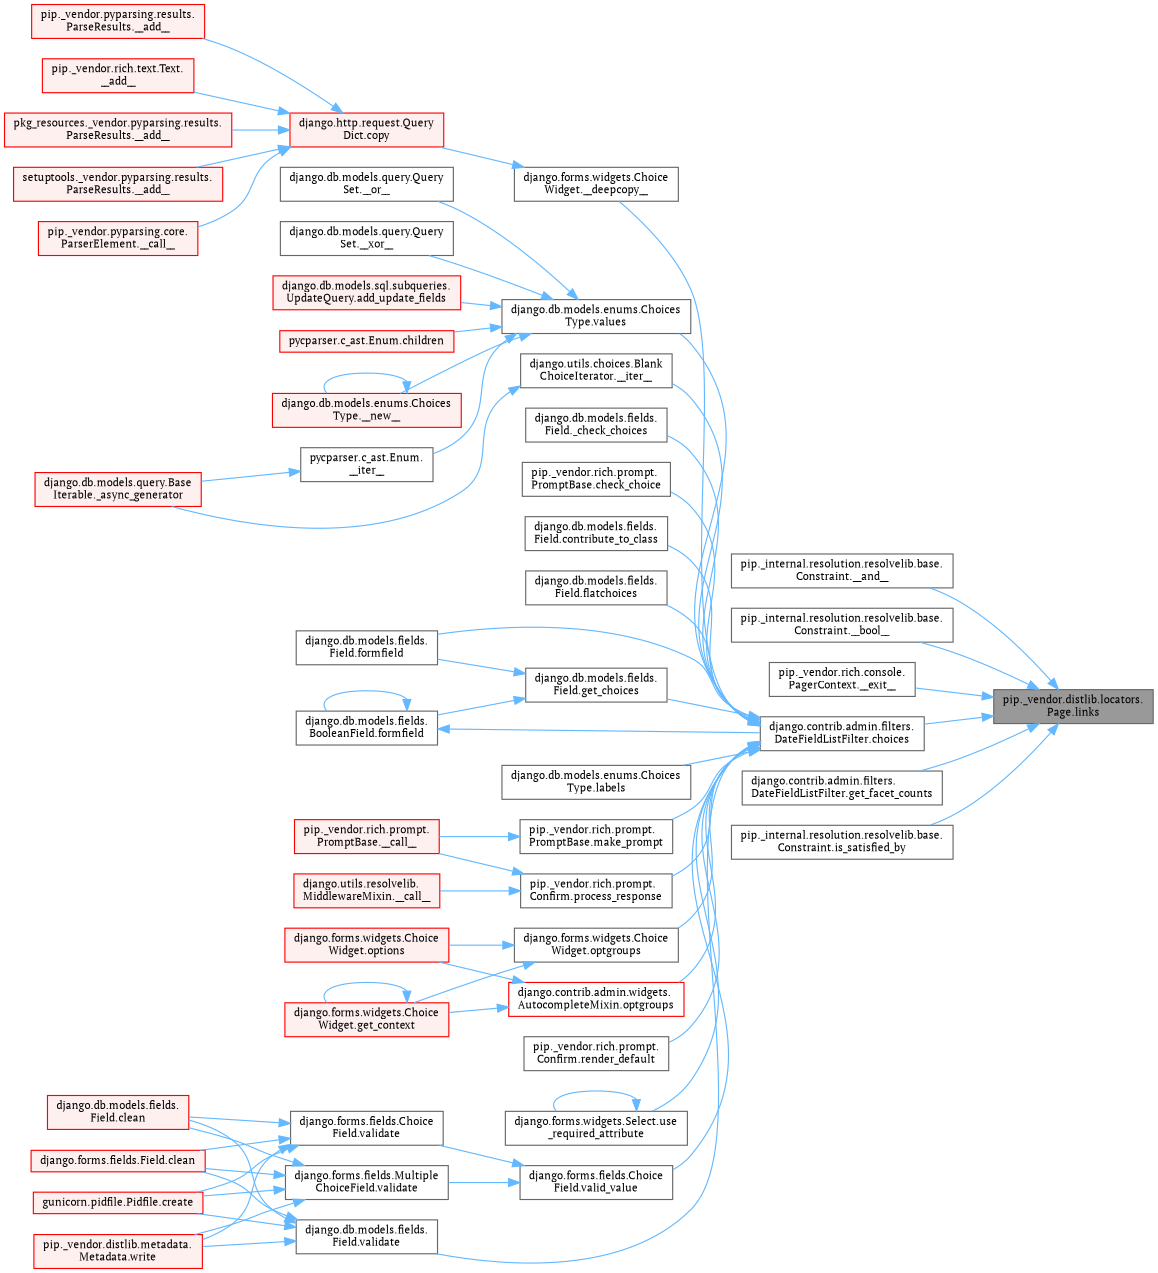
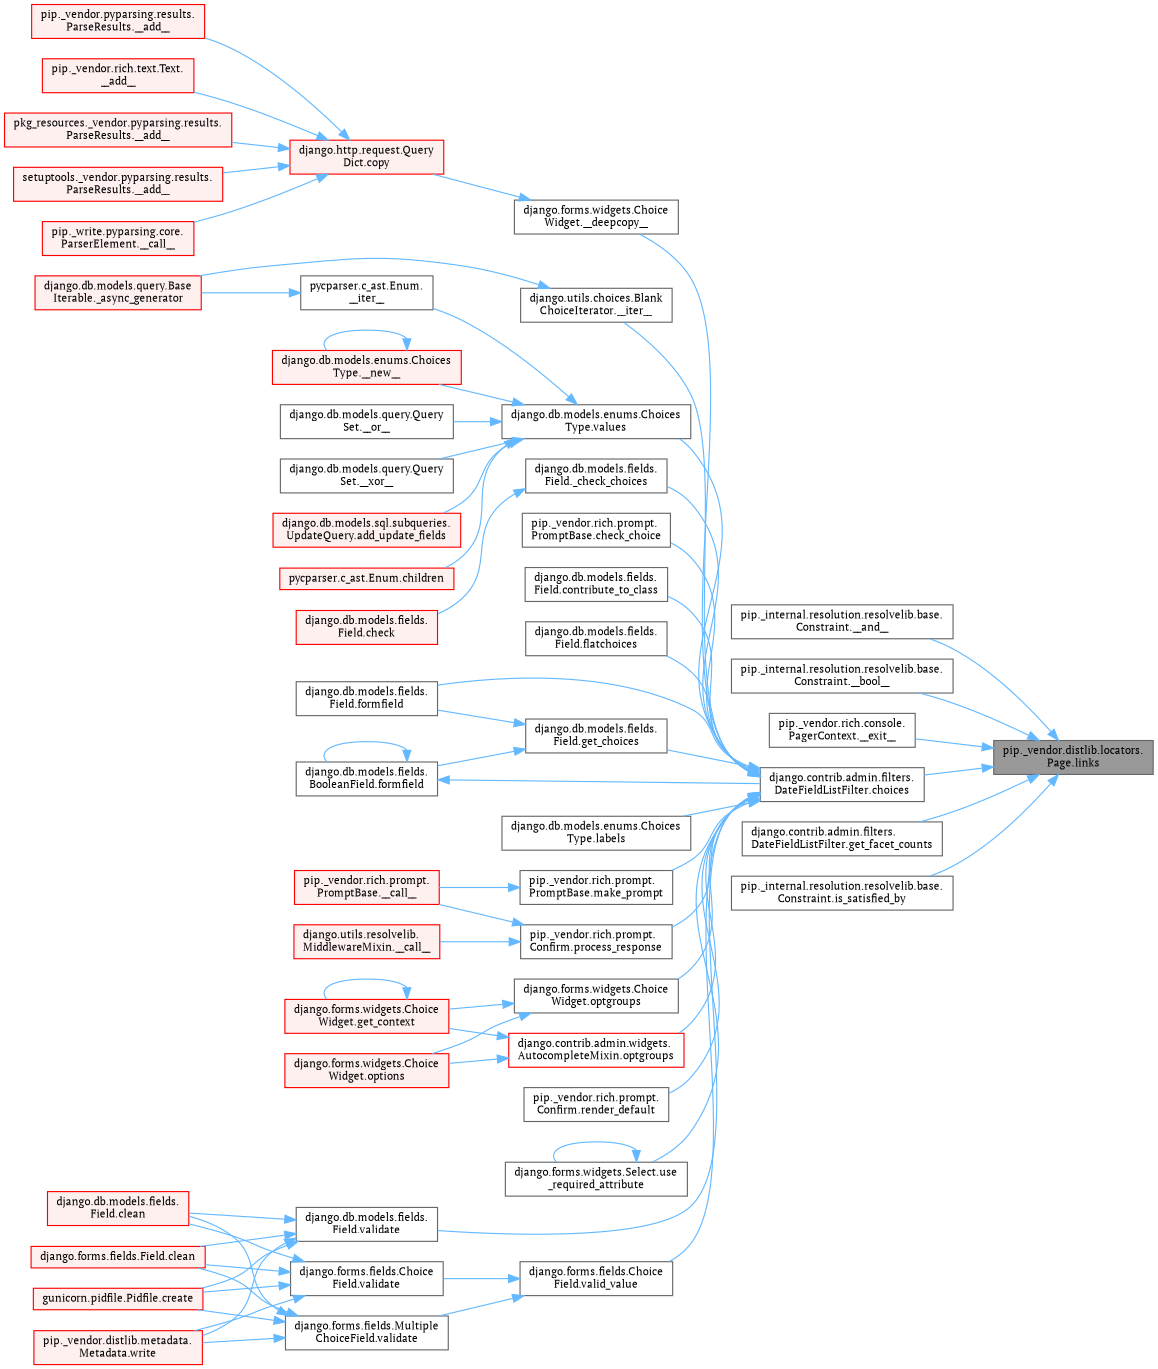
(118, 239) -> (118, 239)
none -> (367, 627)
